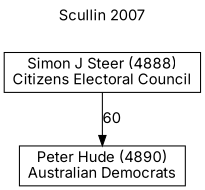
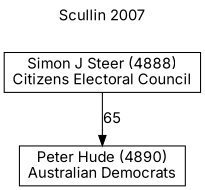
(112, 119) -> (112, 119)
